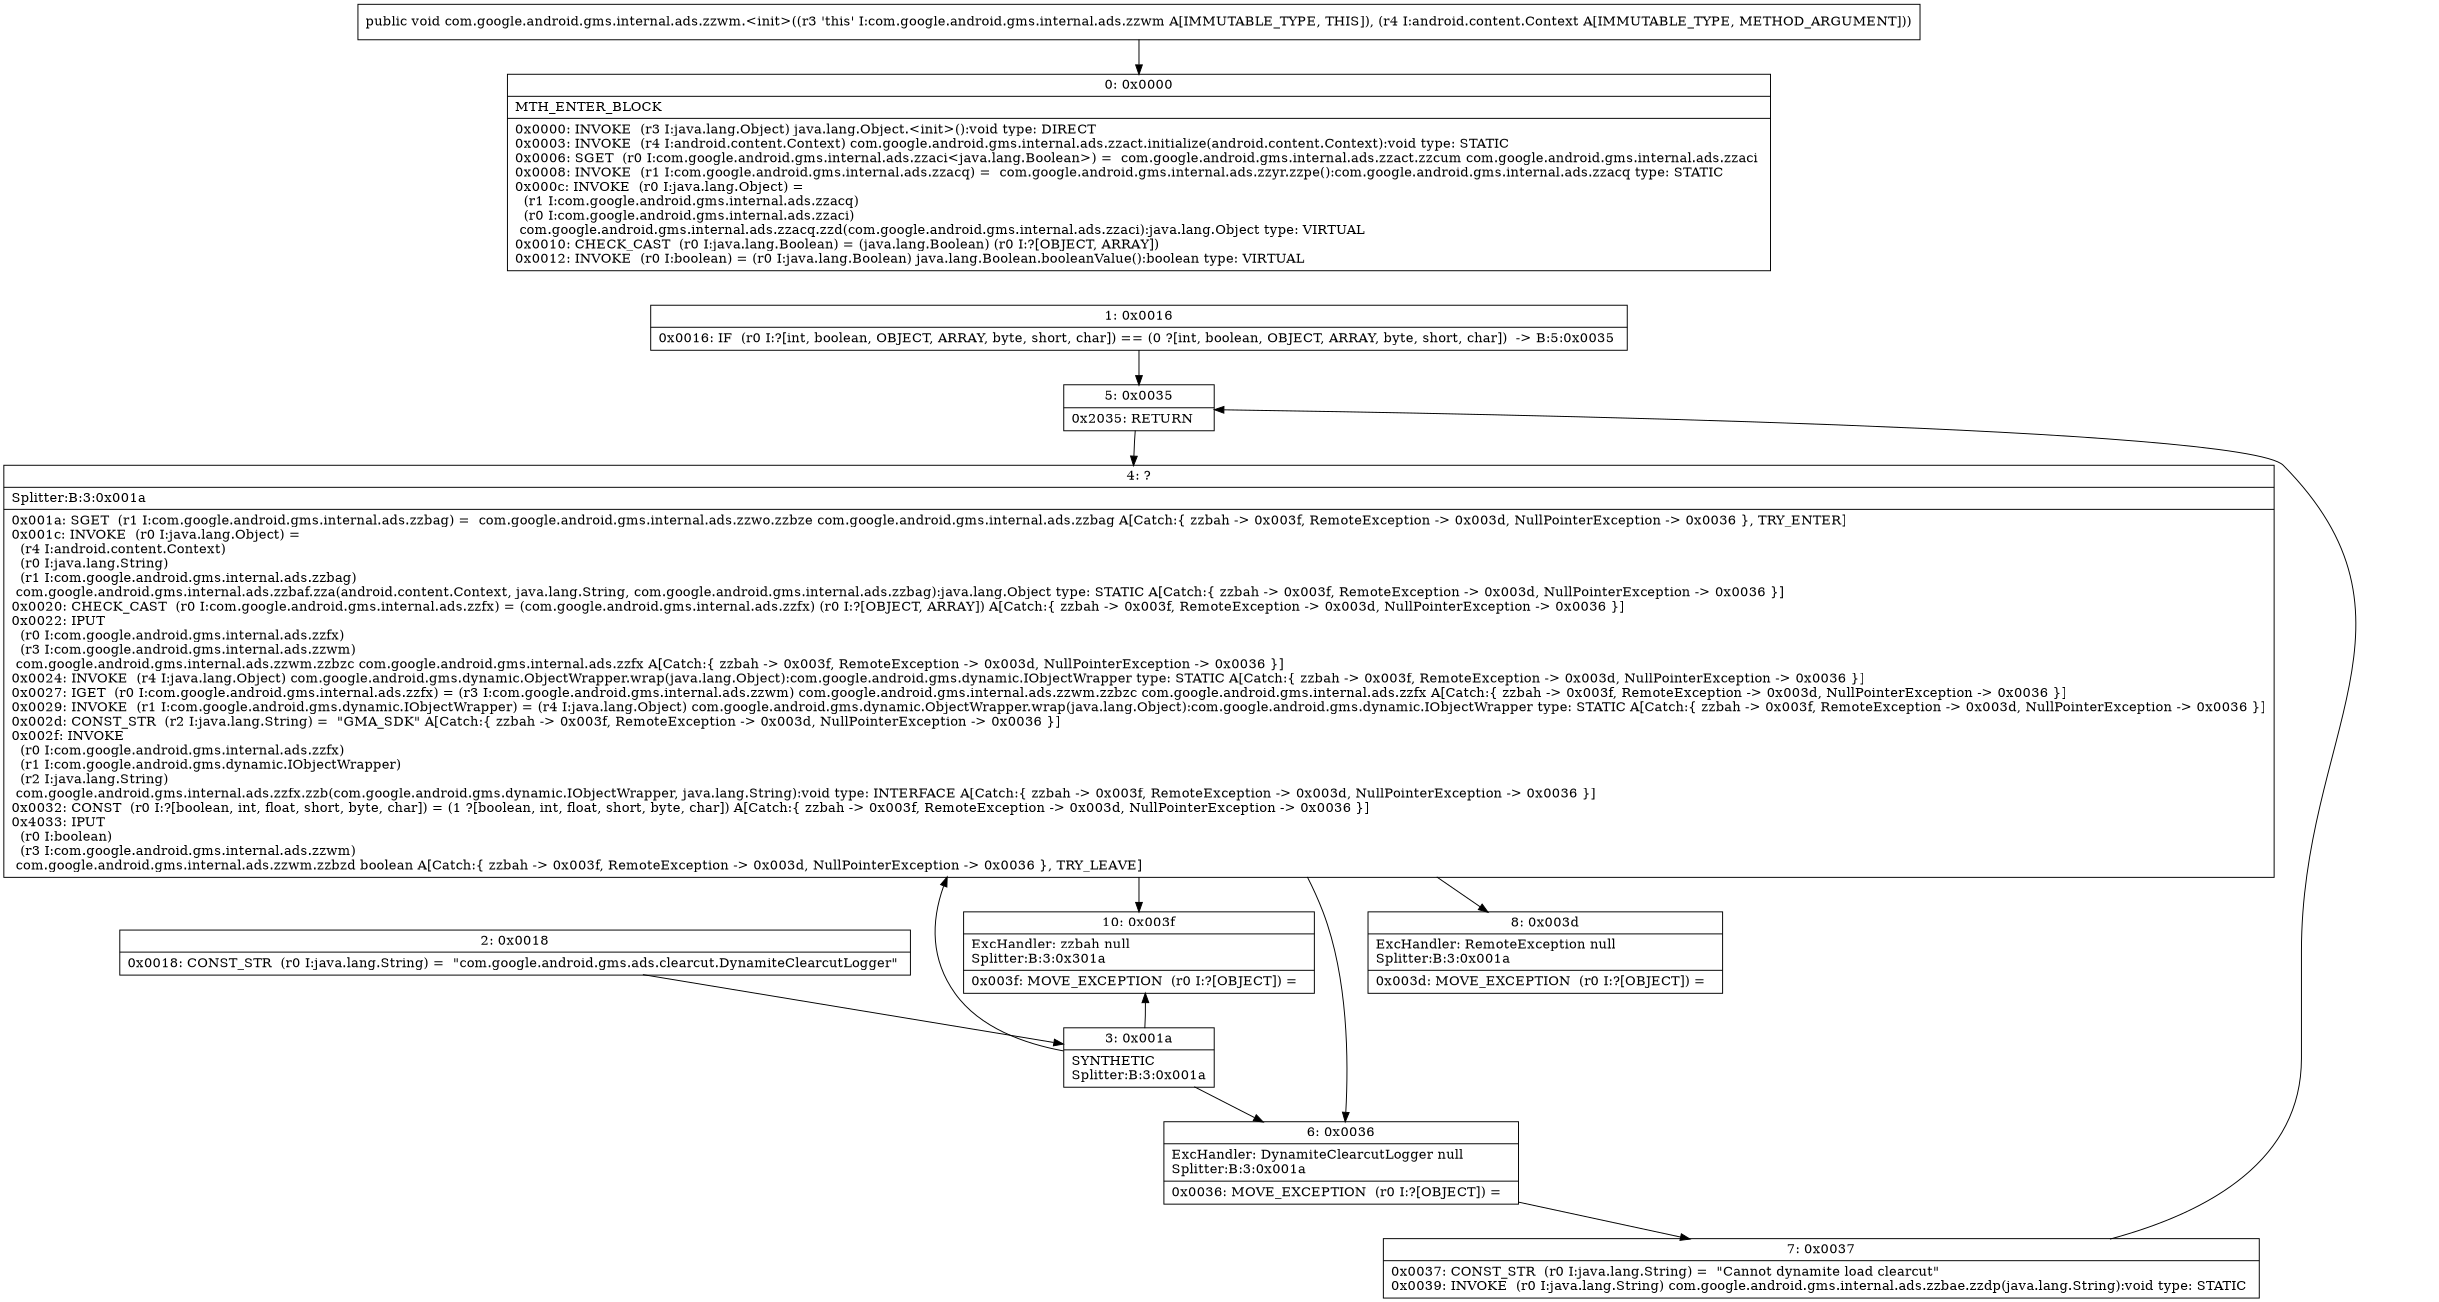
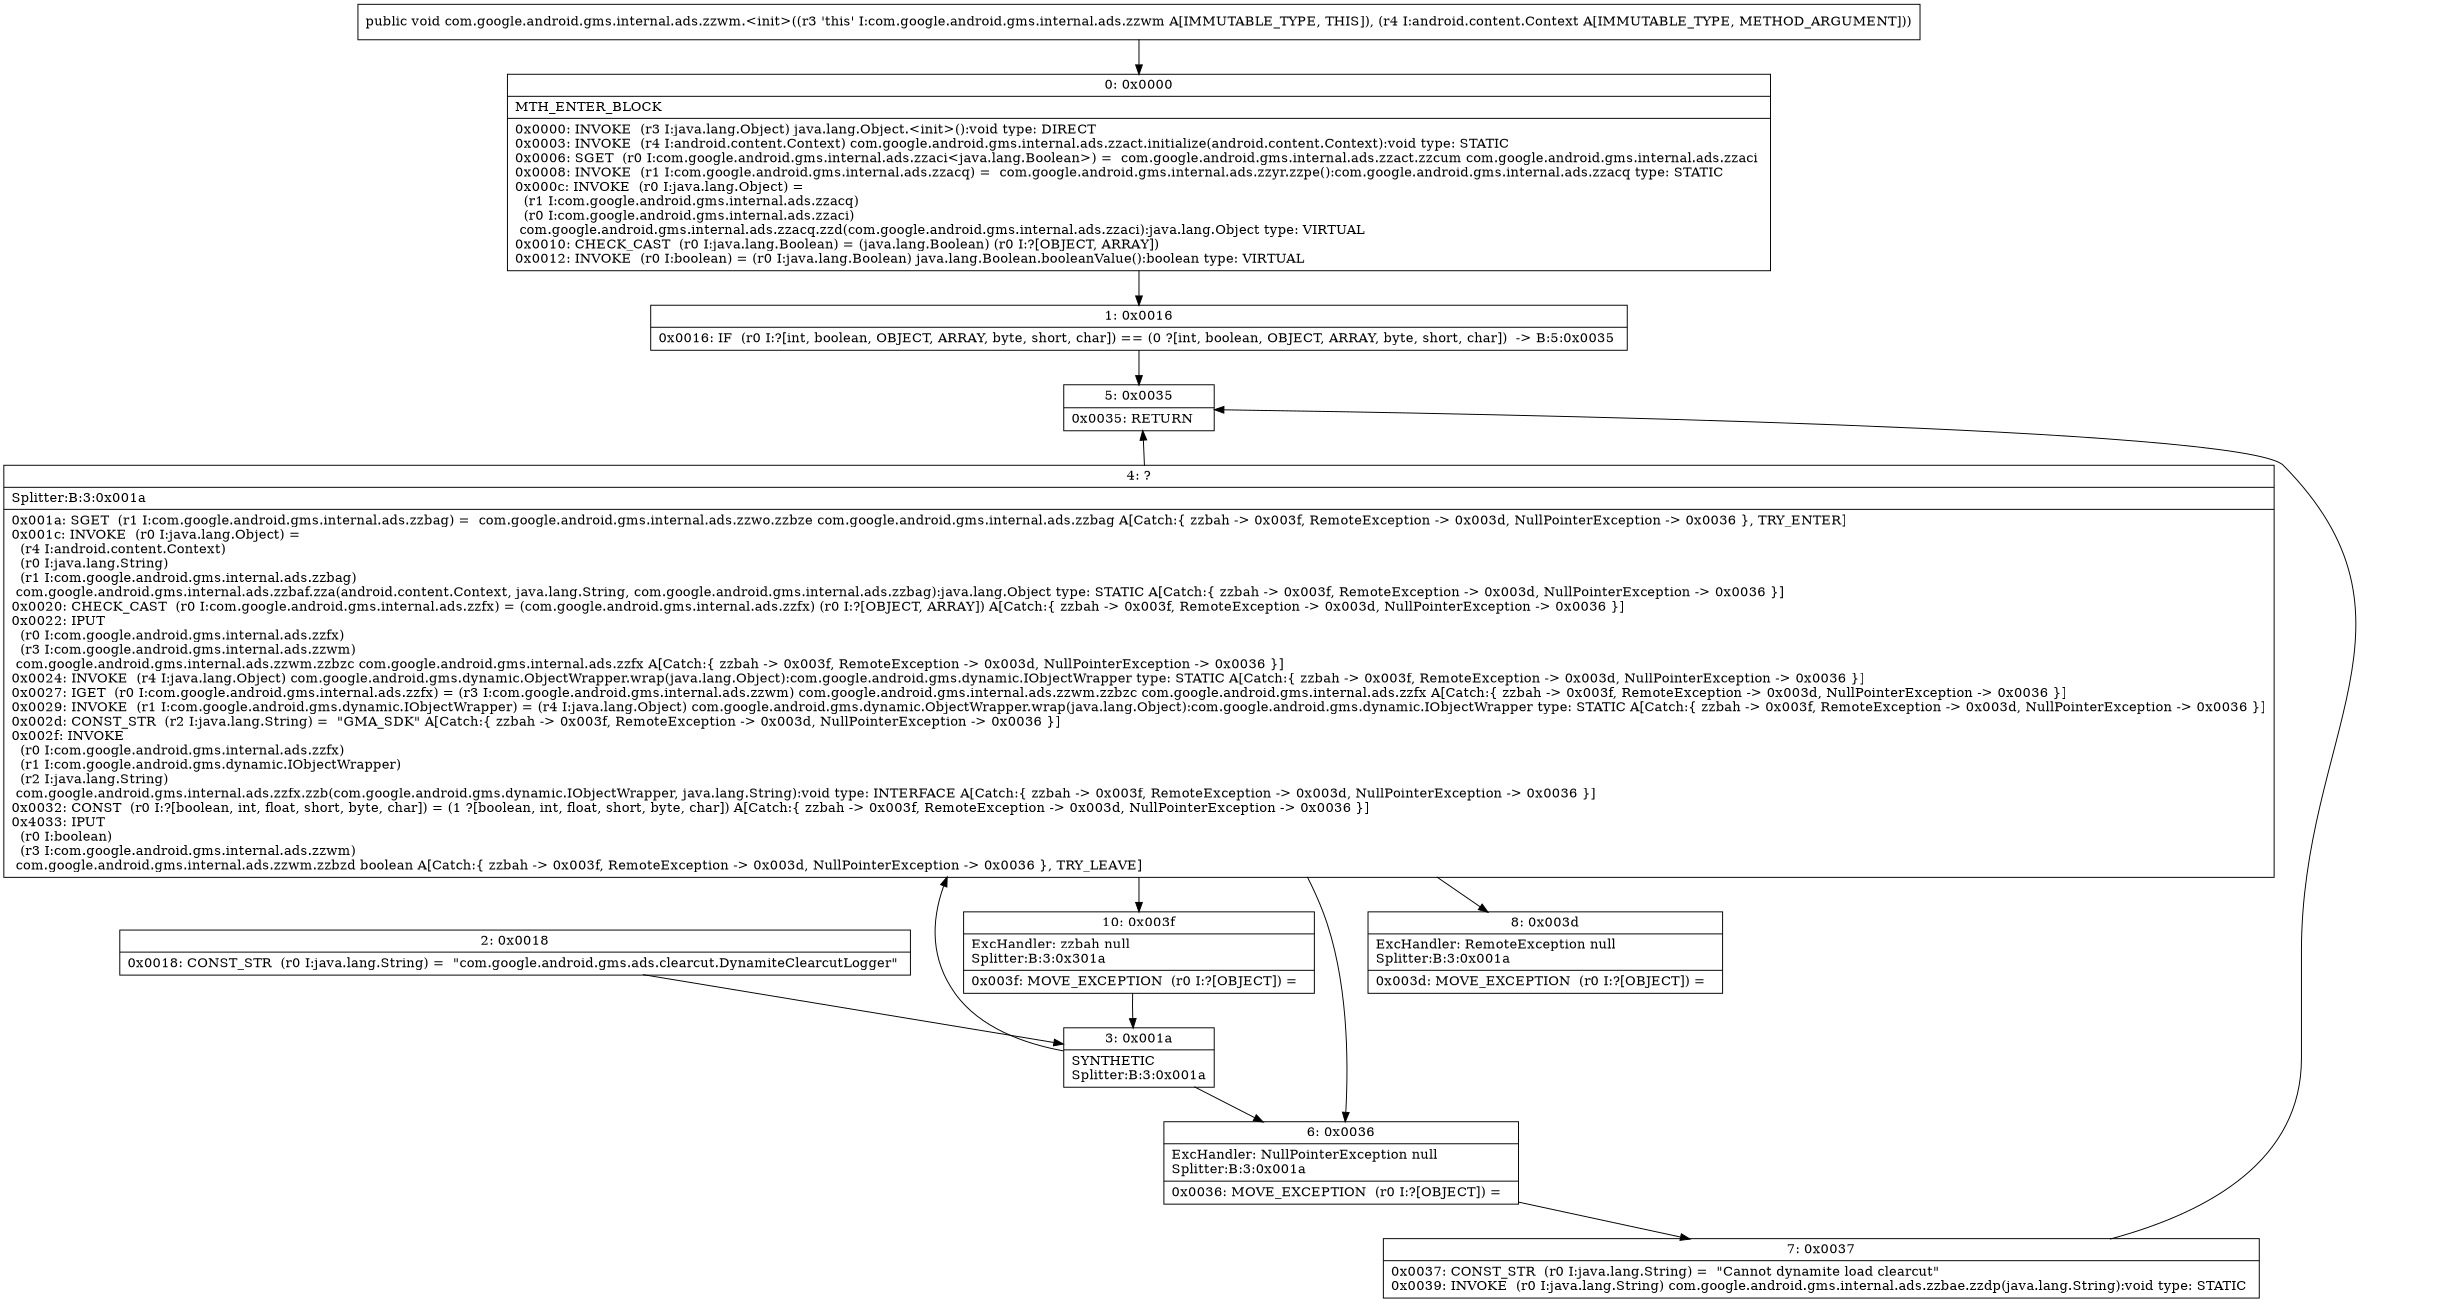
none -> (1139, 283)
(1139, 419) -> (1139, 419)
(1134, 443) -> (1144, 453)
(1145, 1015) -> (1133, 1006)
(1318, 1155) -> (1305, 1155)
